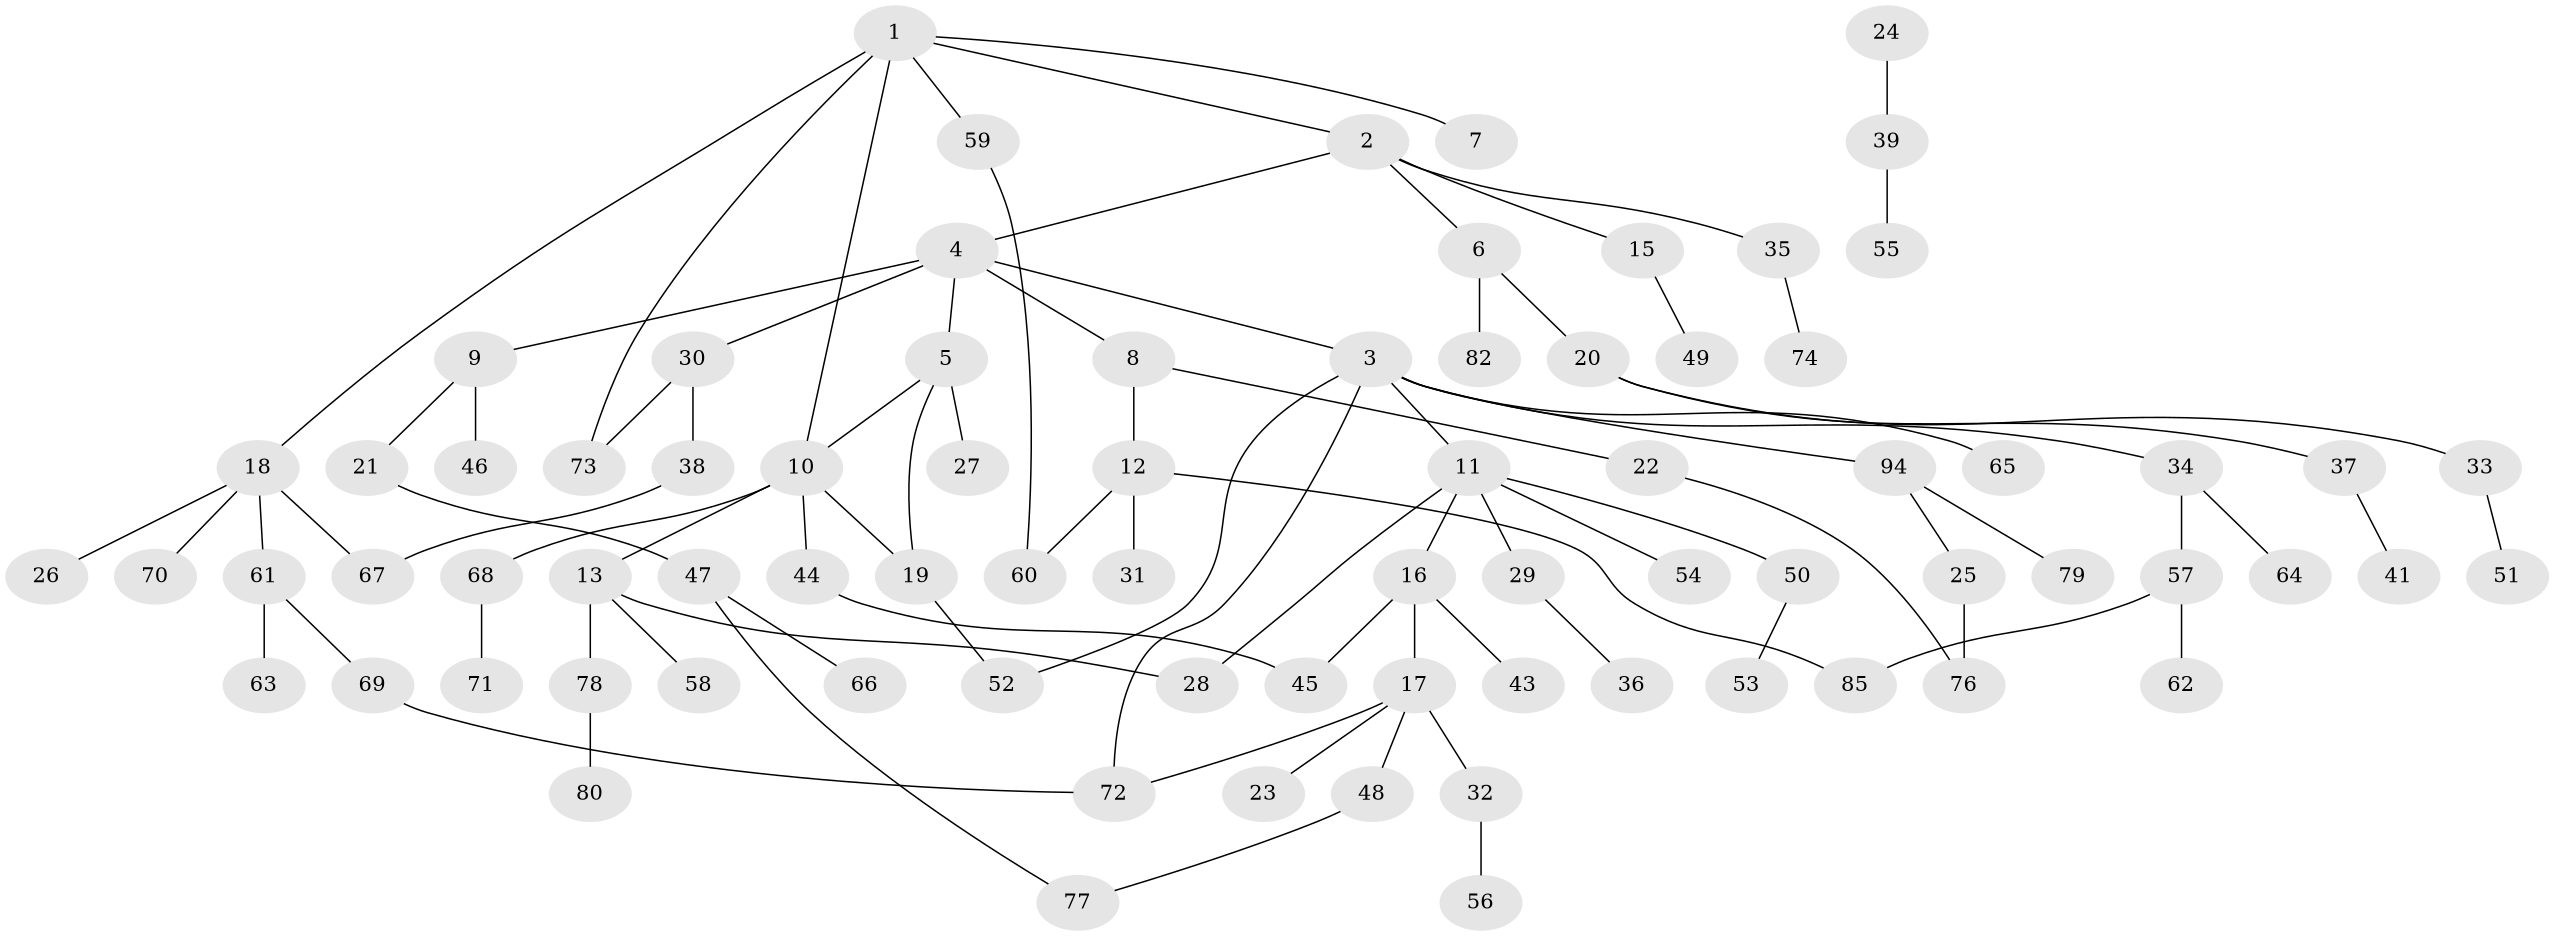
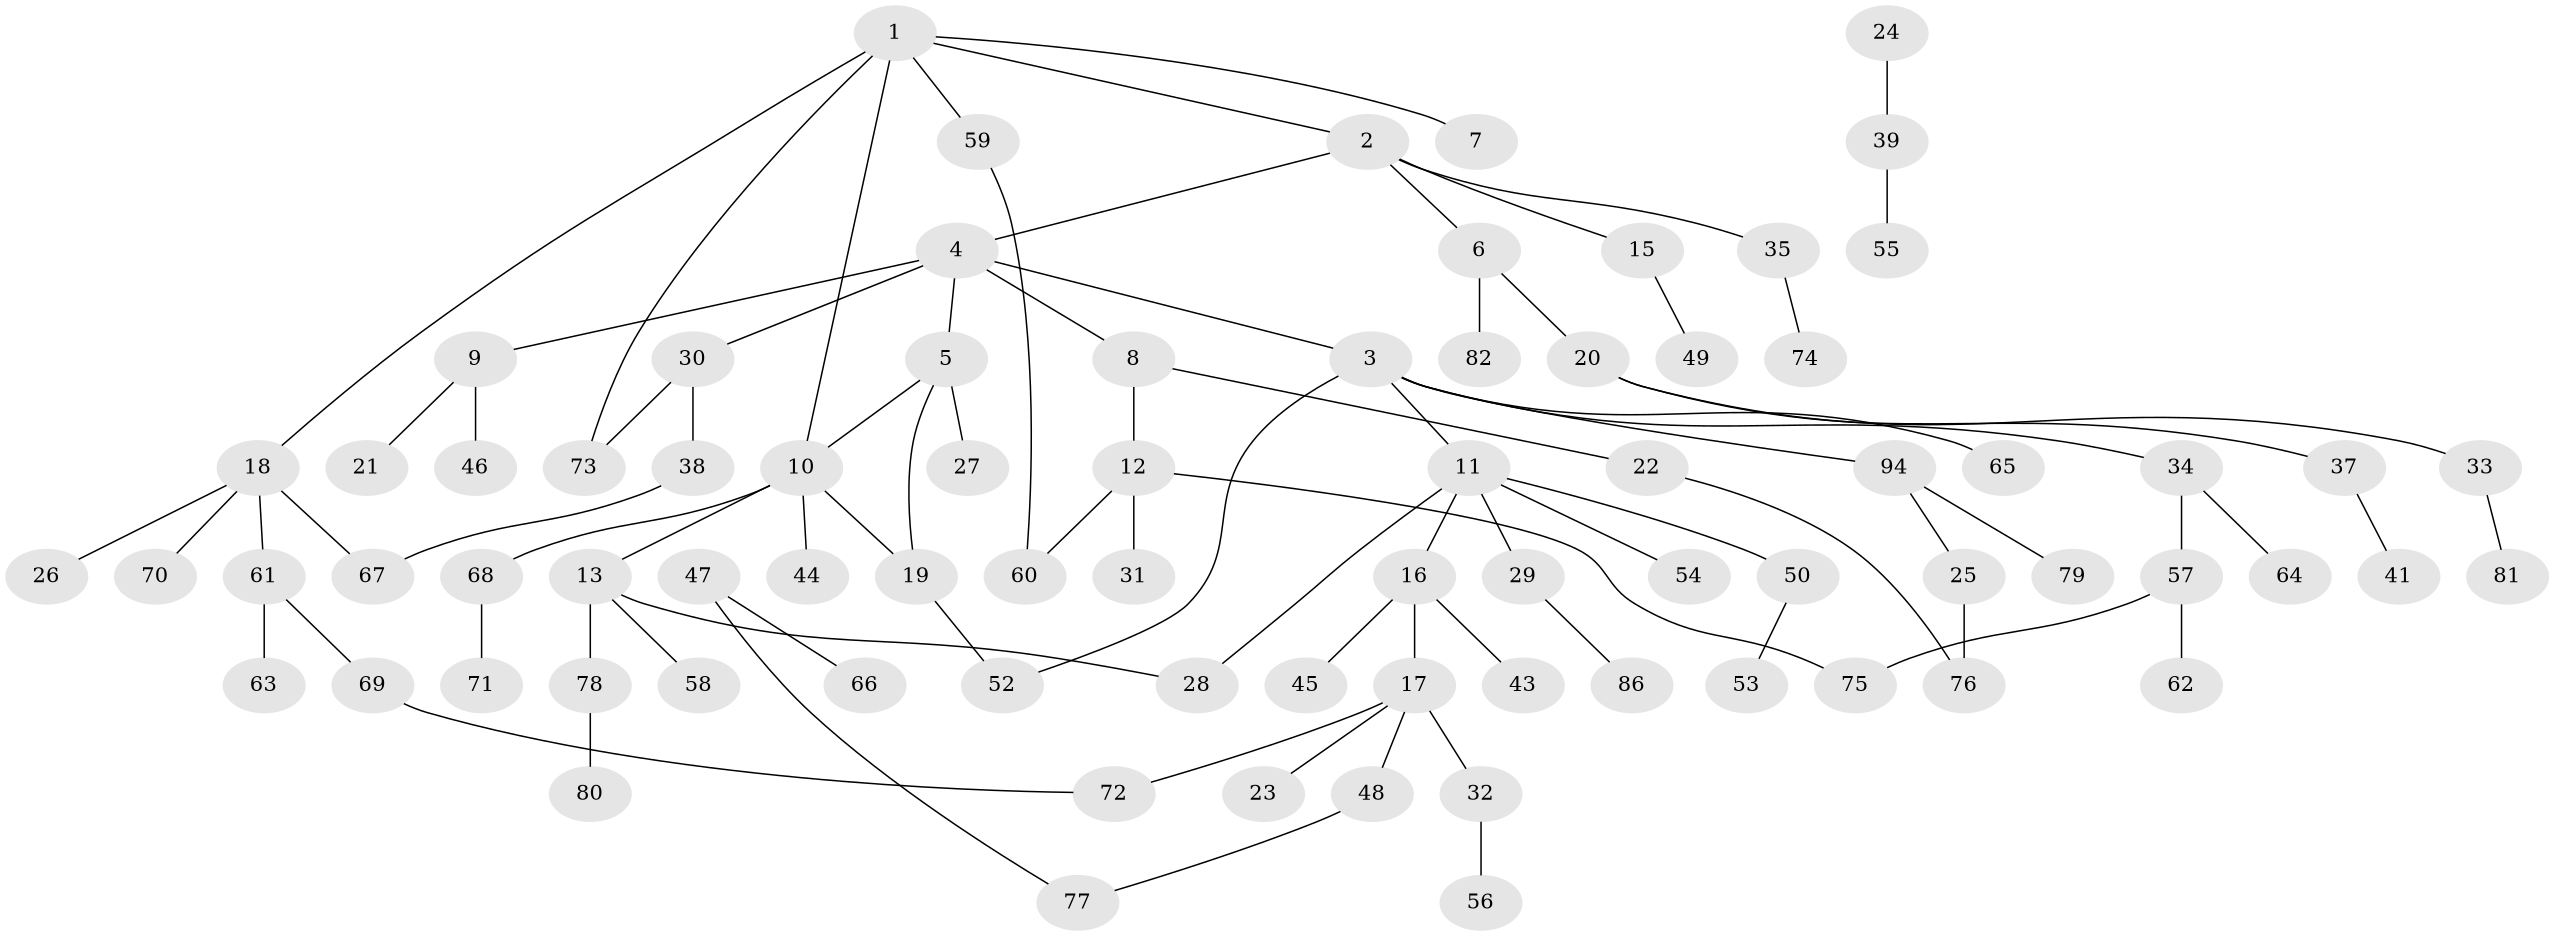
(505, 518) -> none
(2508, 577) -> (2508, 577)
(1239, 587) -> none
(1057, 631) -> none
(1632, 685) -> (1632, 685)
(1855, 685) -> (1855, 685)
